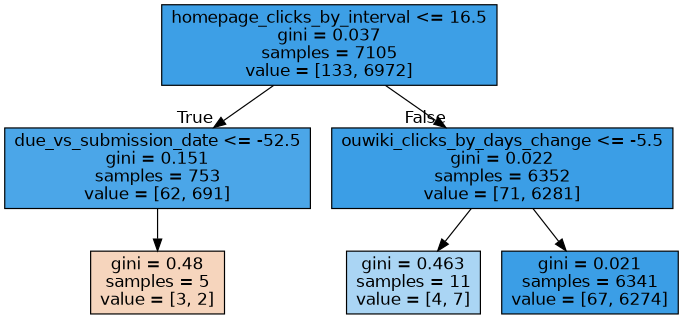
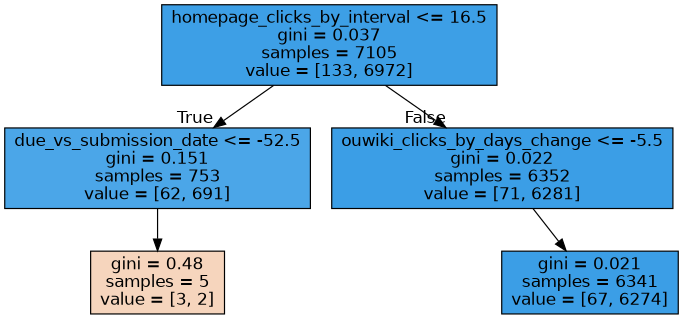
(413, 283) -> none
